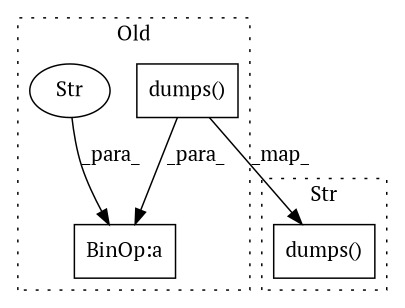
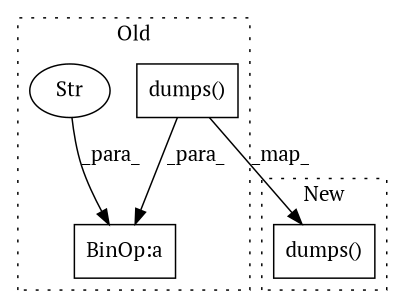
(324, 196) -> (324, 196)
